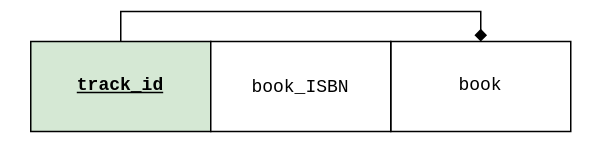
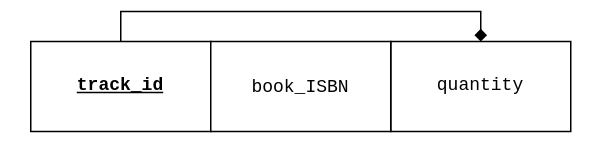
(121, 86) -> (121, 86)
(481, 86) -> (481, 86)
